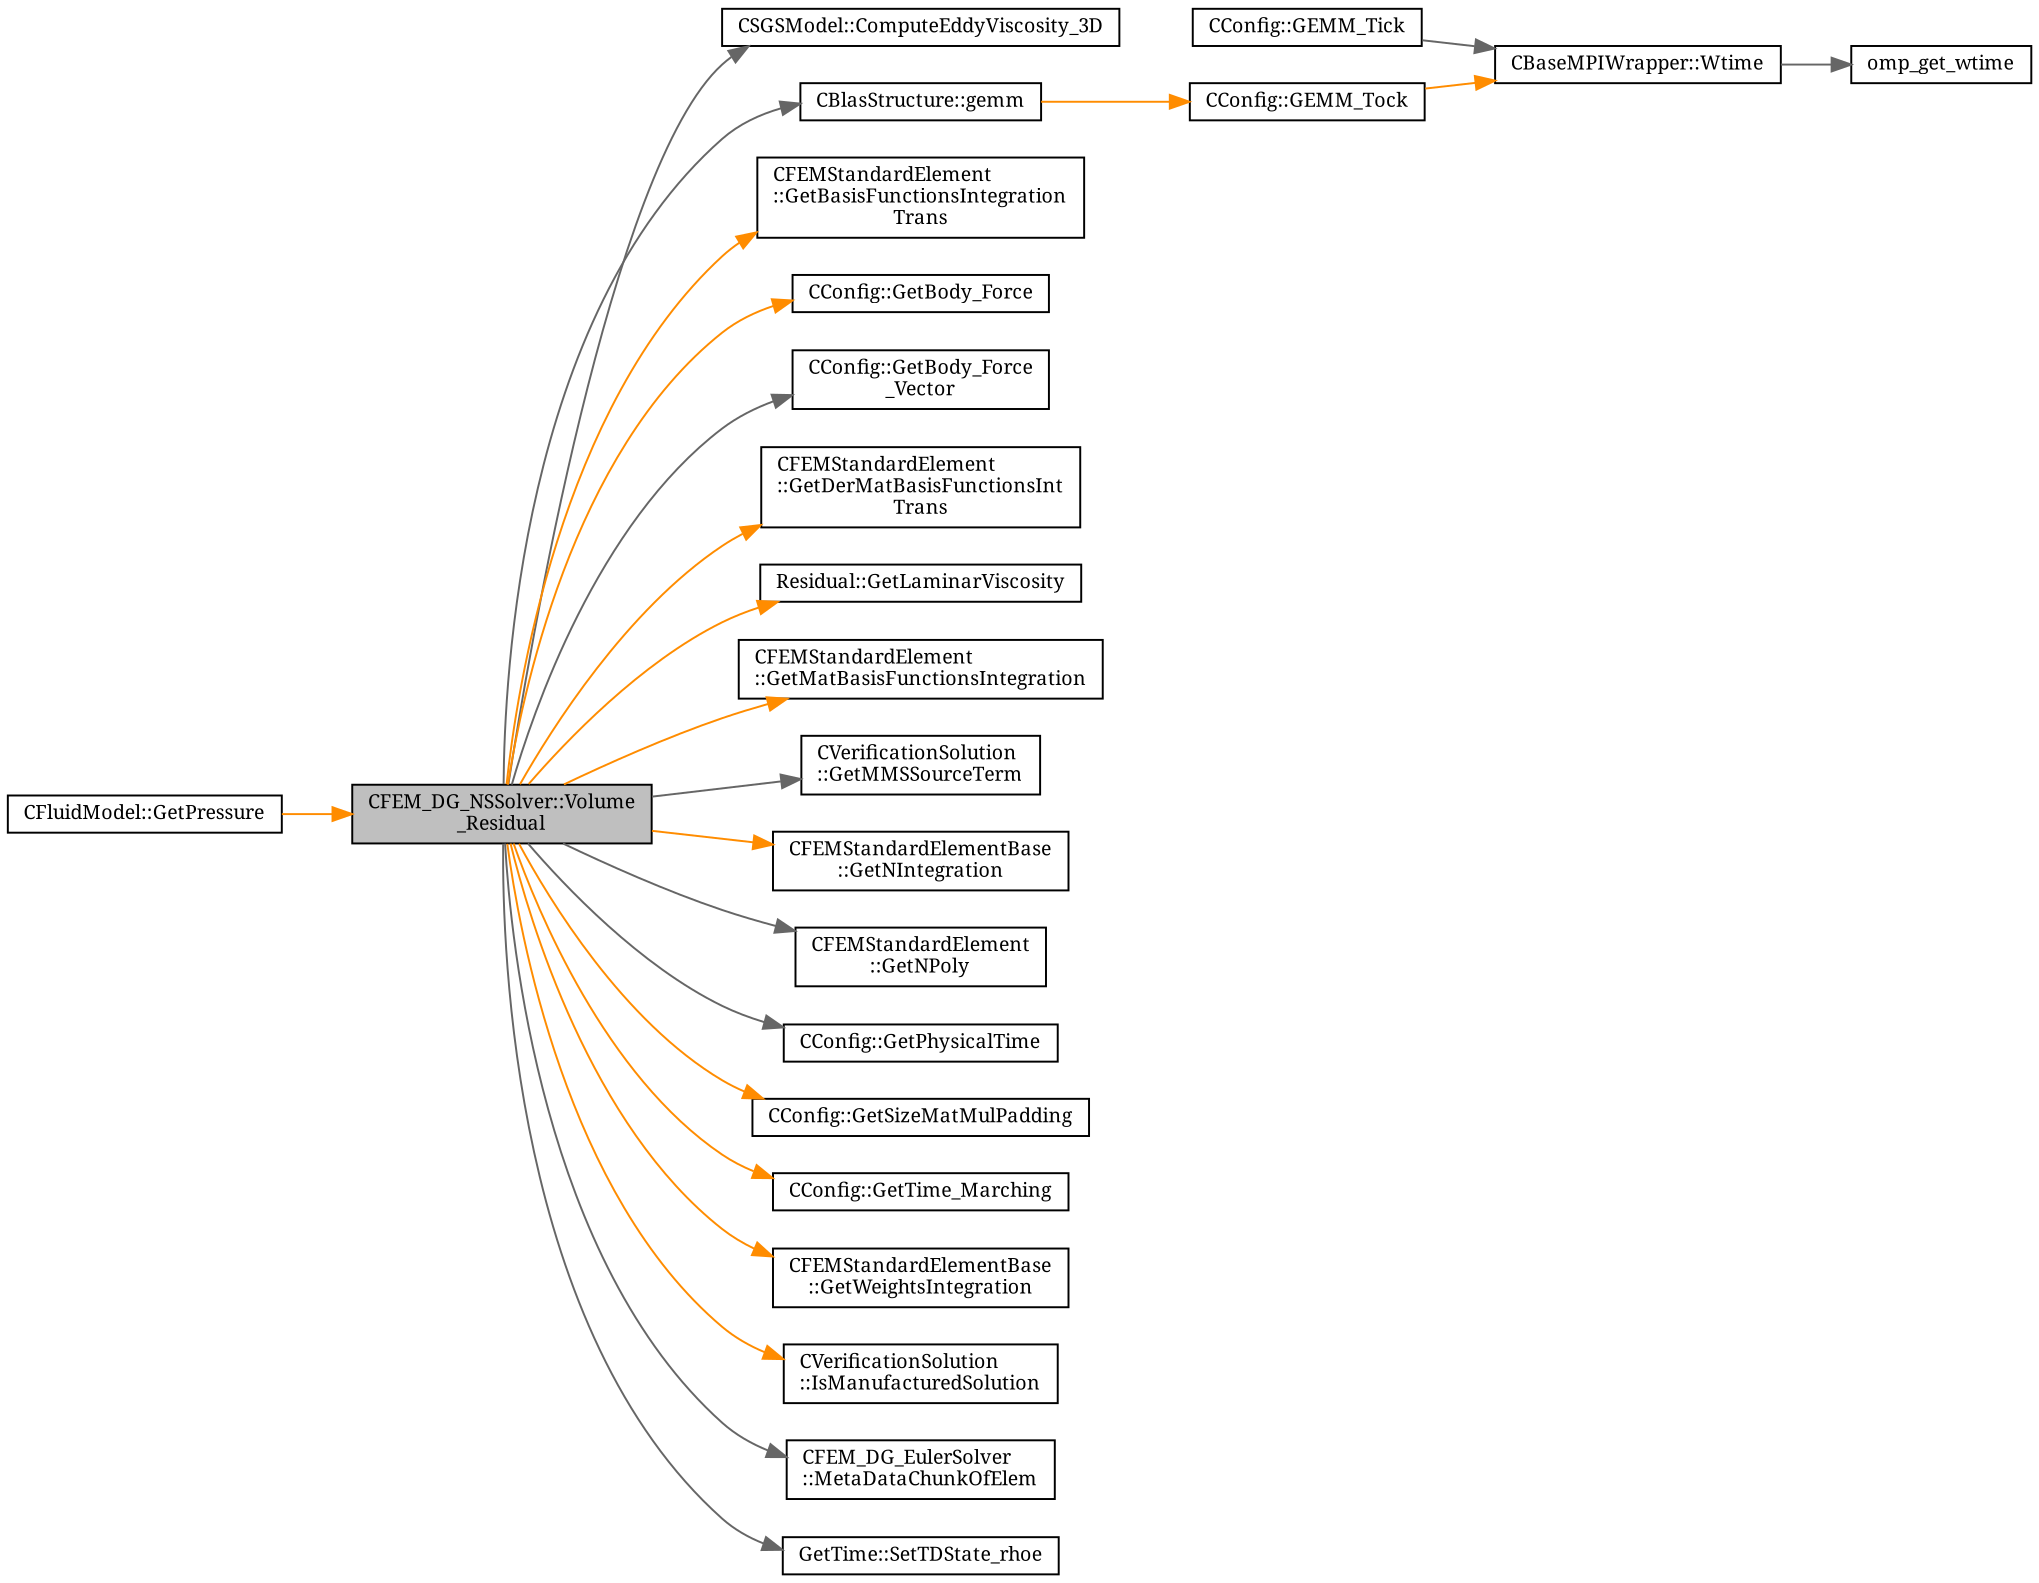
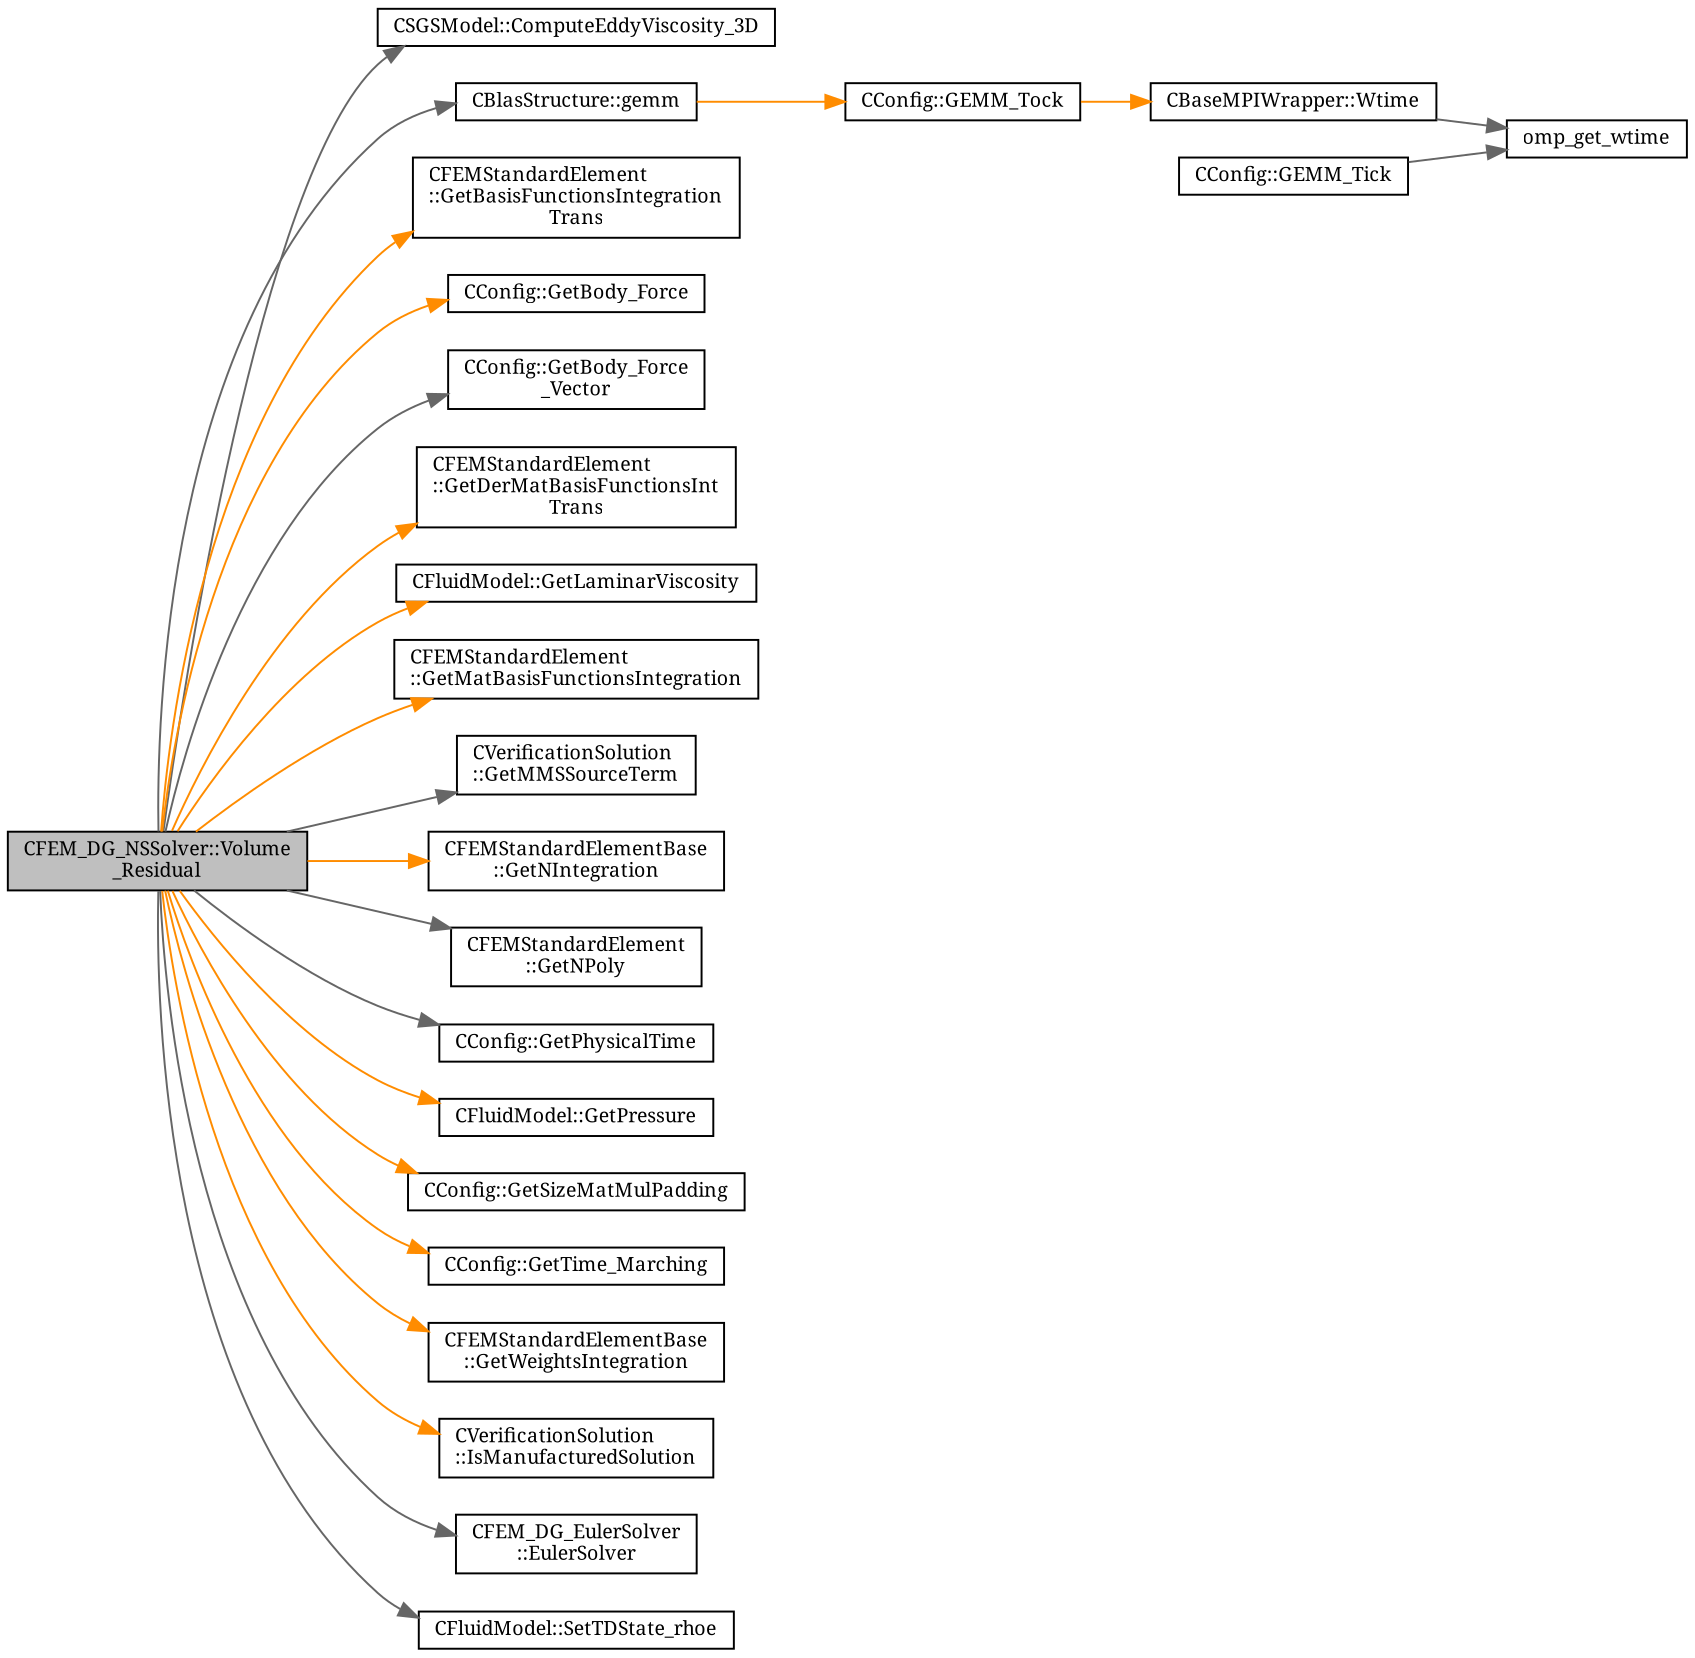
(1449, 43) -> (1448, 157)
(921, 583) -> (576, 583)
(307, 814) -> (285, 1012)
(921, 1470) -> (576, 1544)
(921, 1556) -> (576, 1630)
